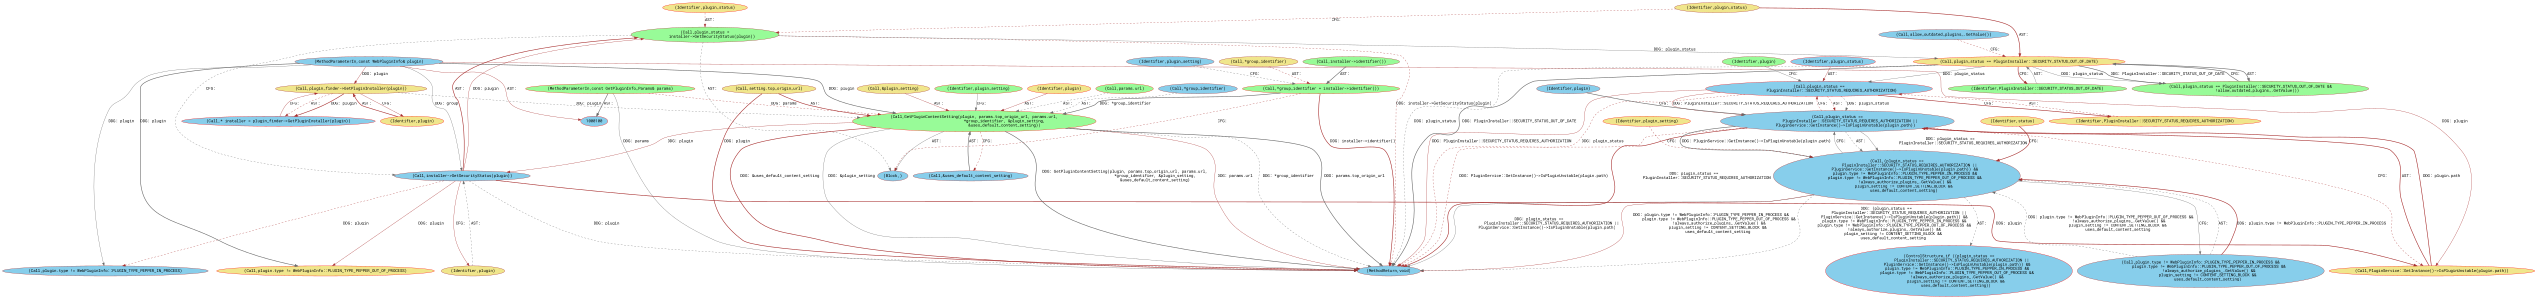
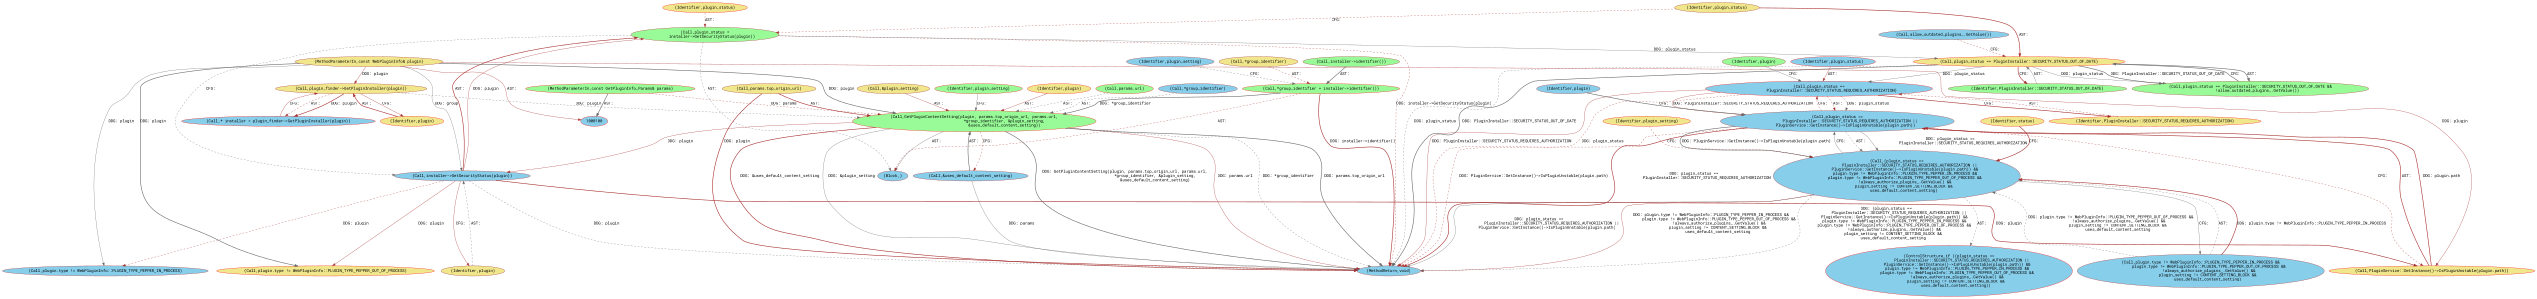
(369, 62) -> (369, 62)
(769, 89) -> (769, 89)
(1224, 121) -> (1224, 121)
(981, 264) -> (1145, 260)
